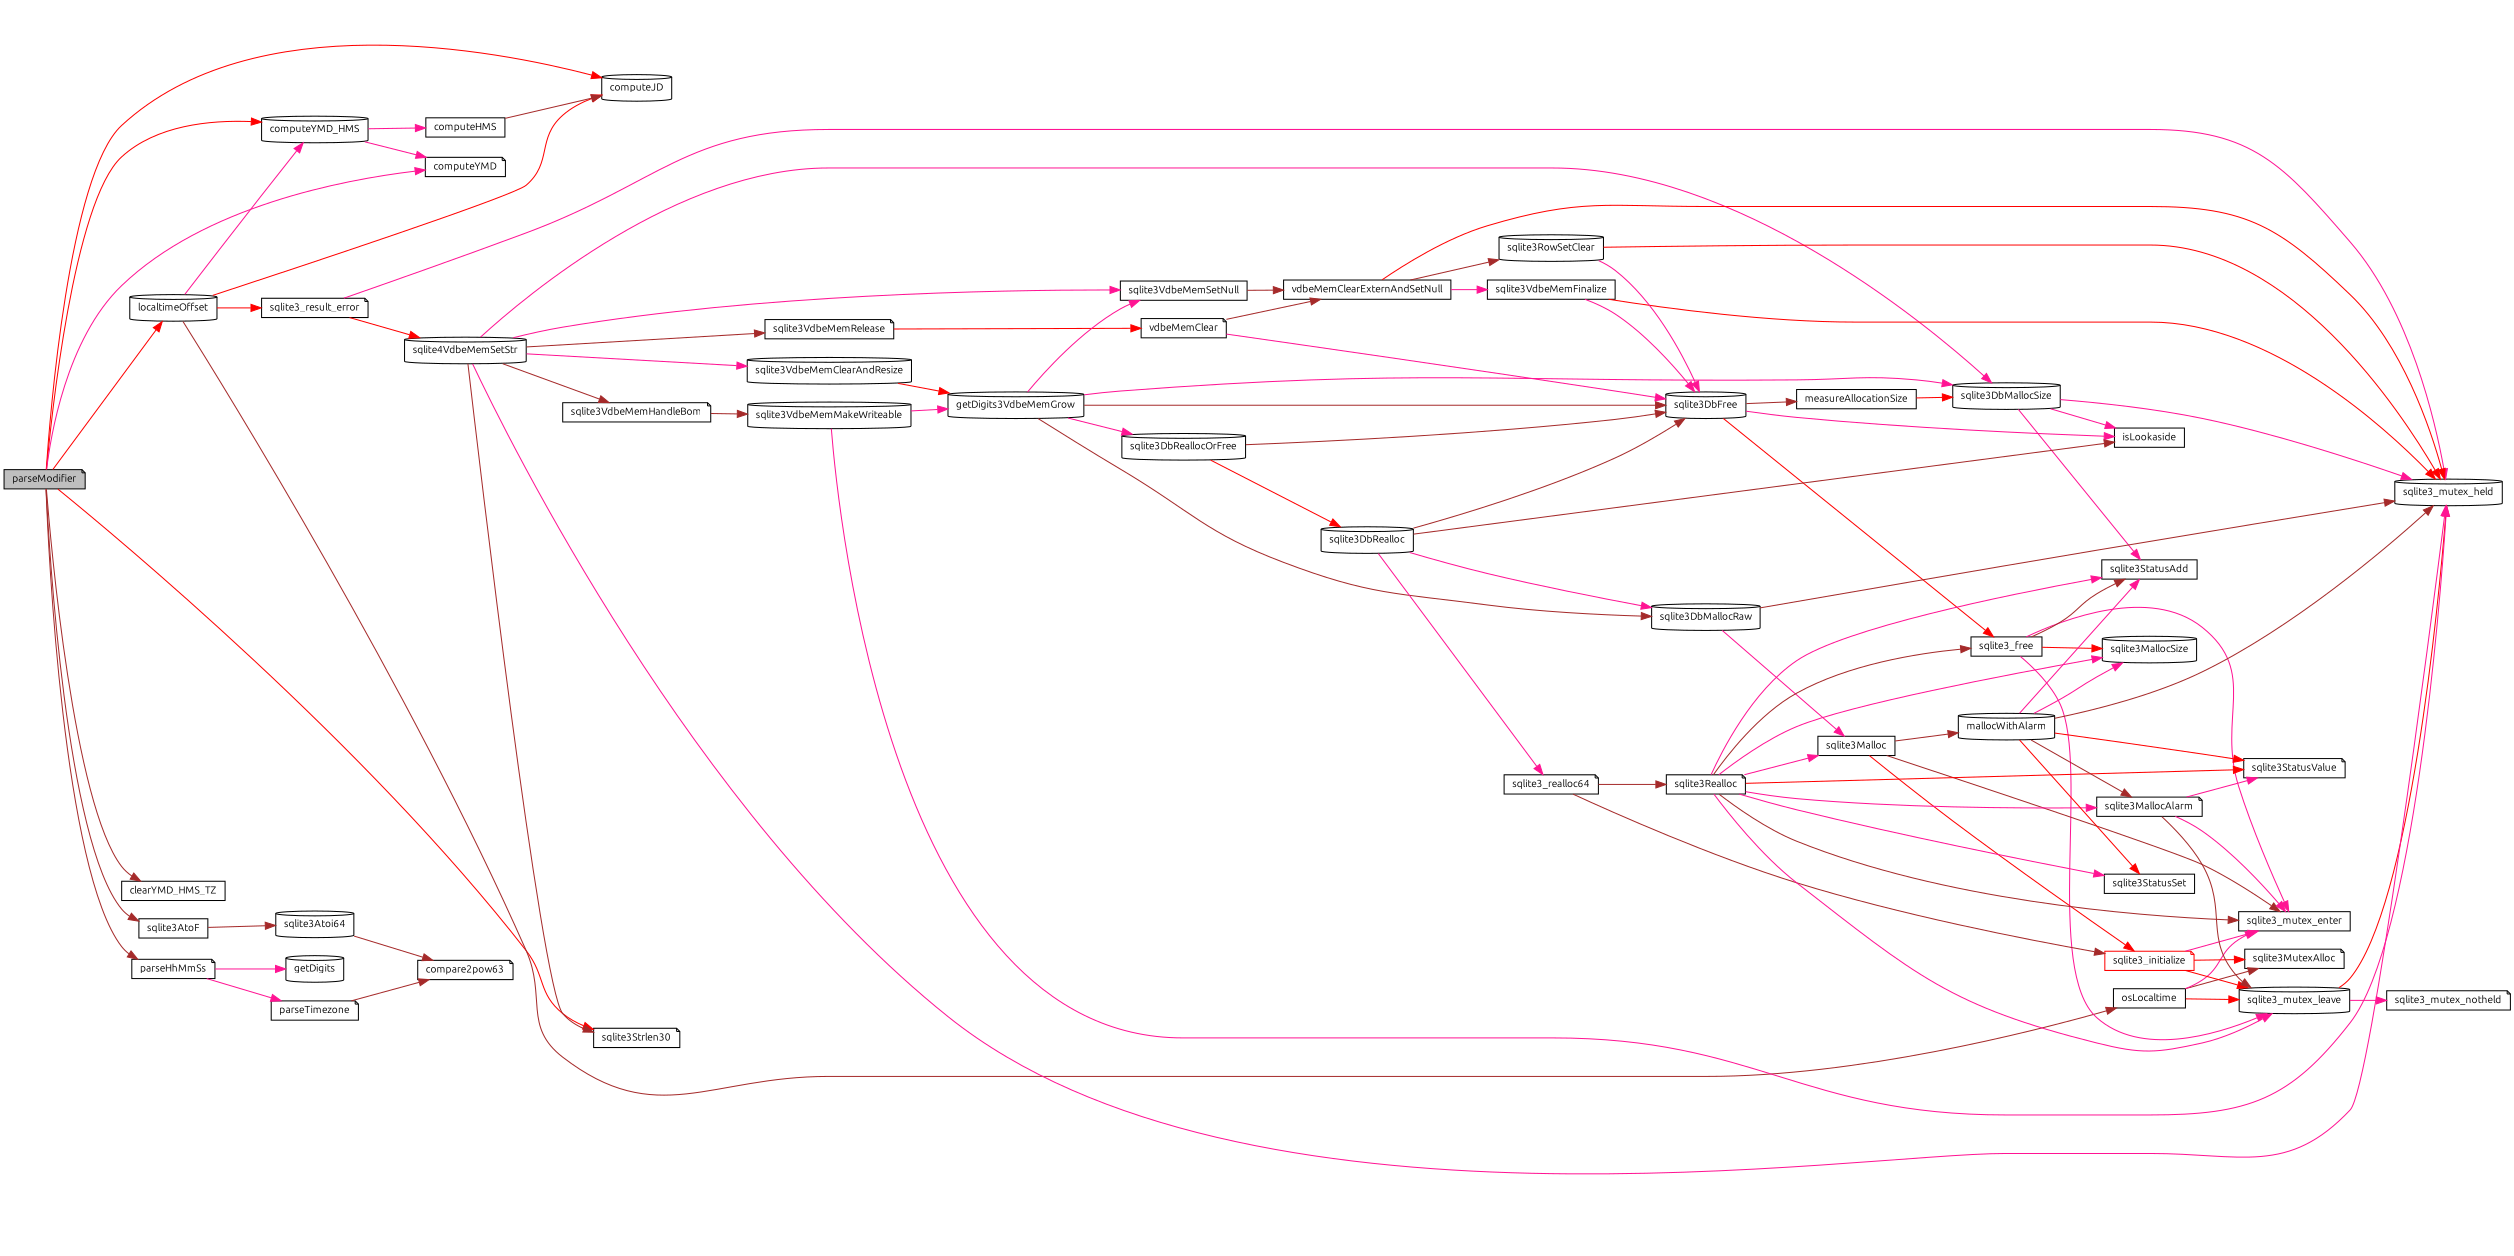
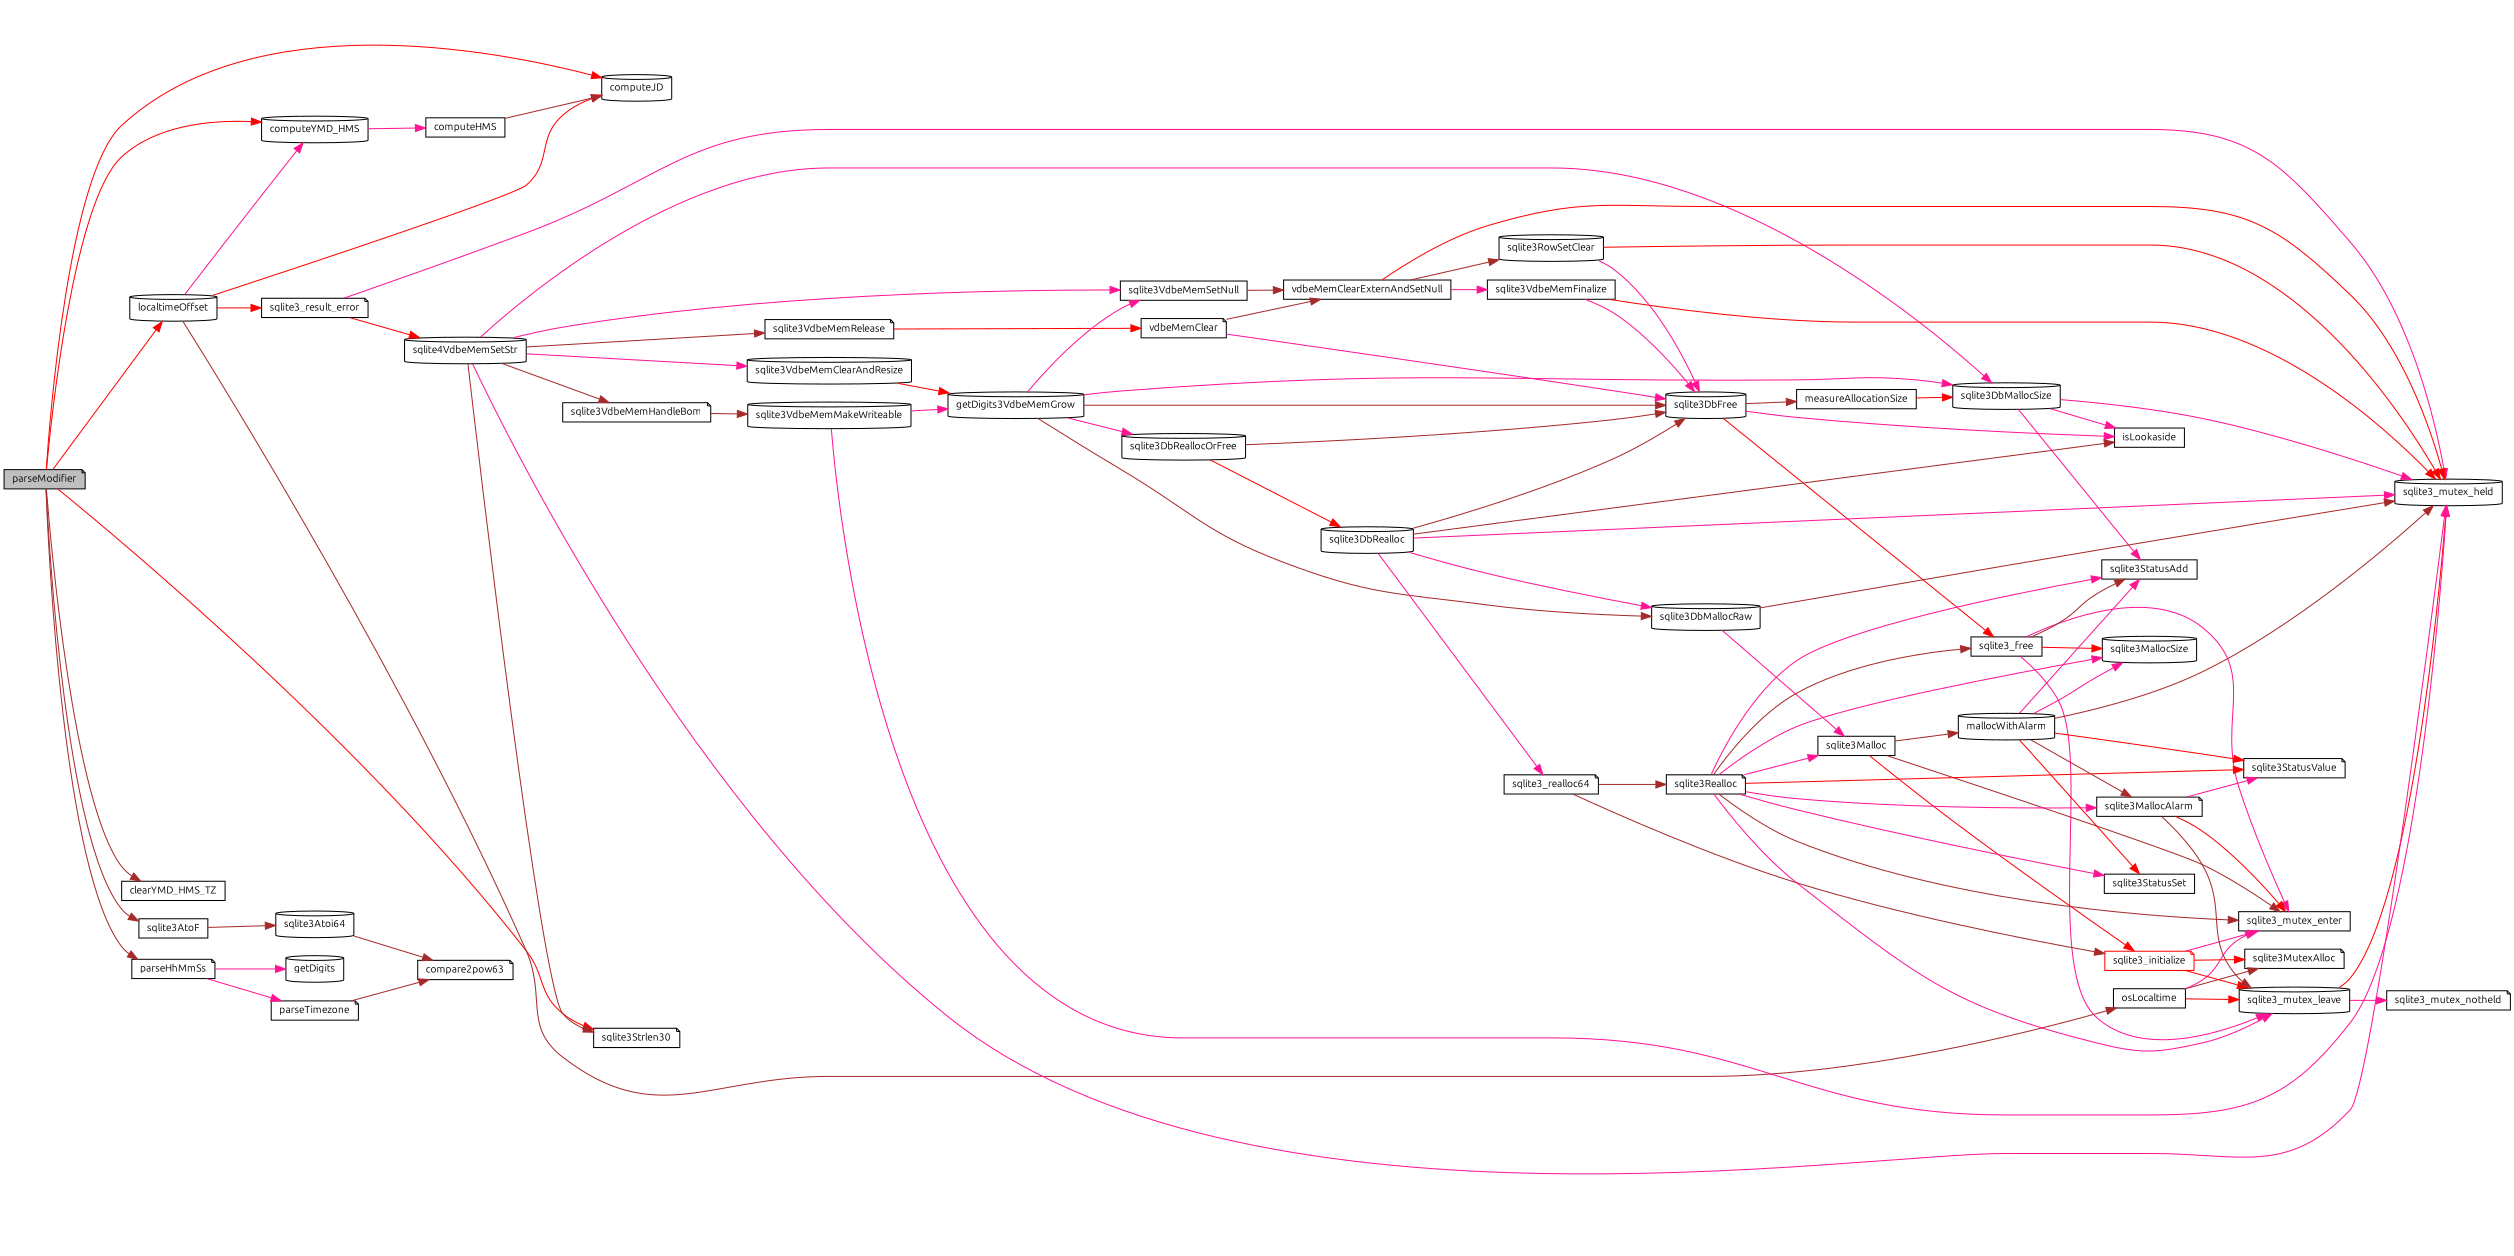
(465, 167) -> none
none -> (1899, 517)
(2231, 855) -> (2231, 855)
